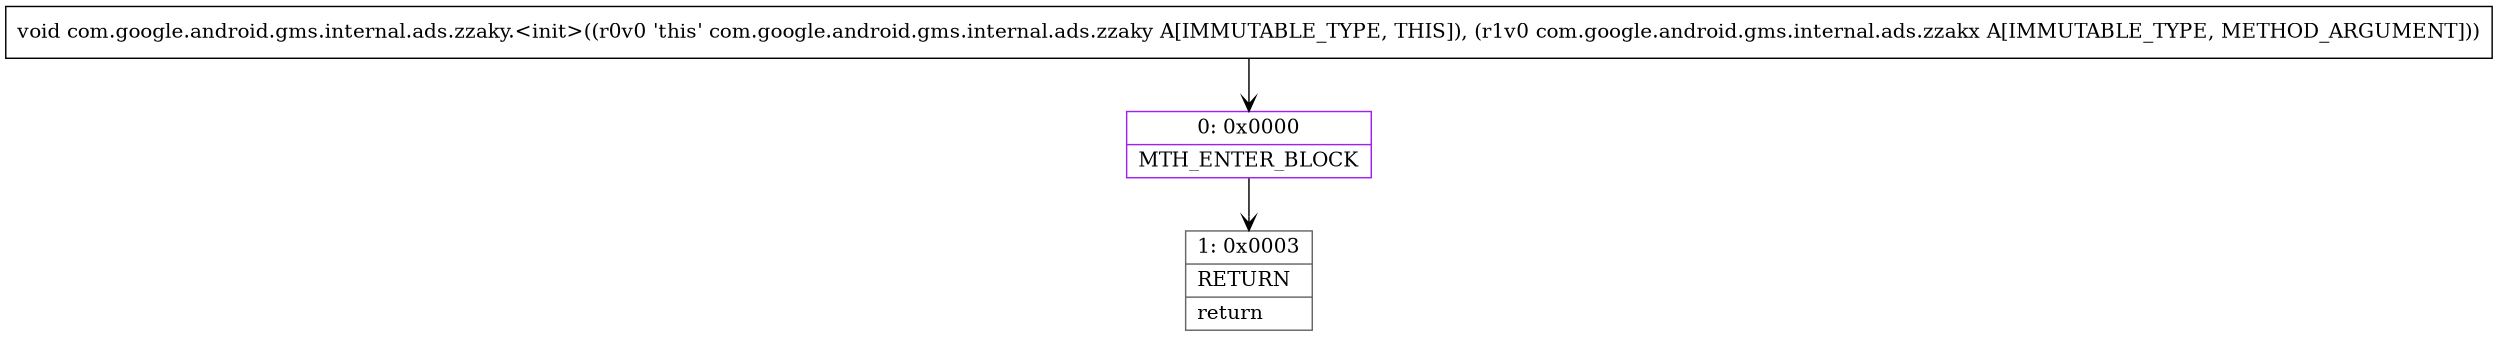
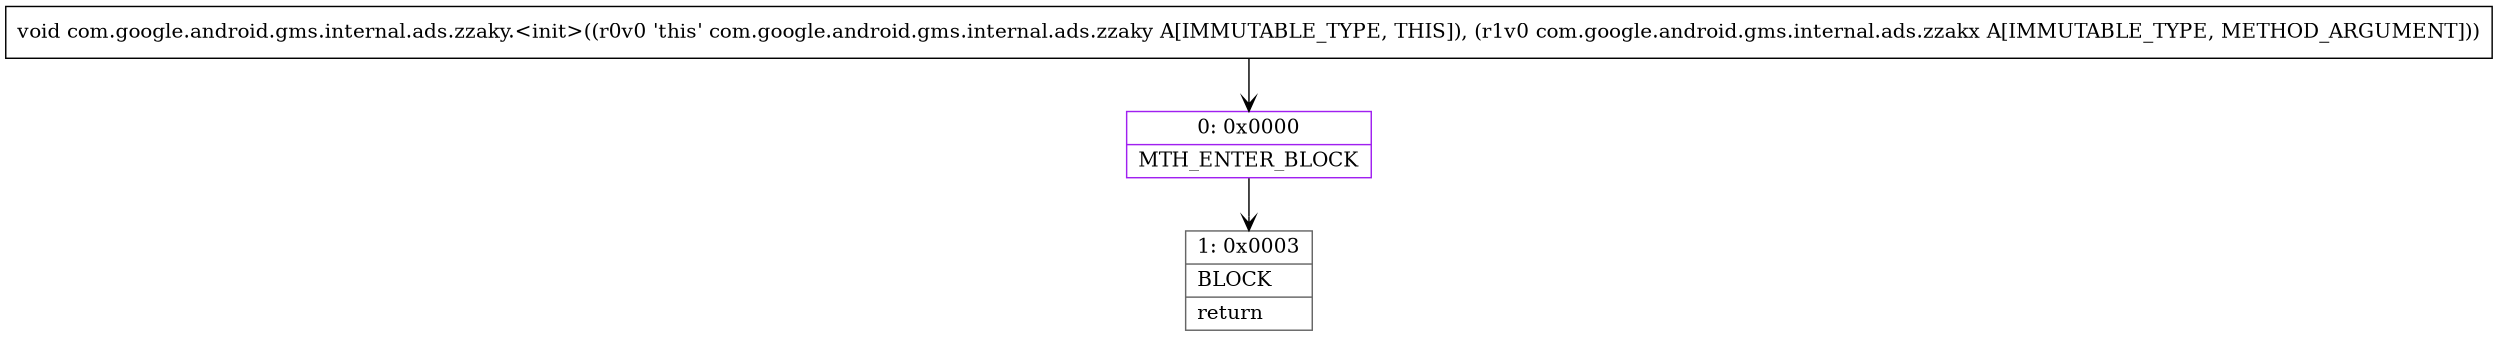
(1244, 280) -> (1235, 280)
